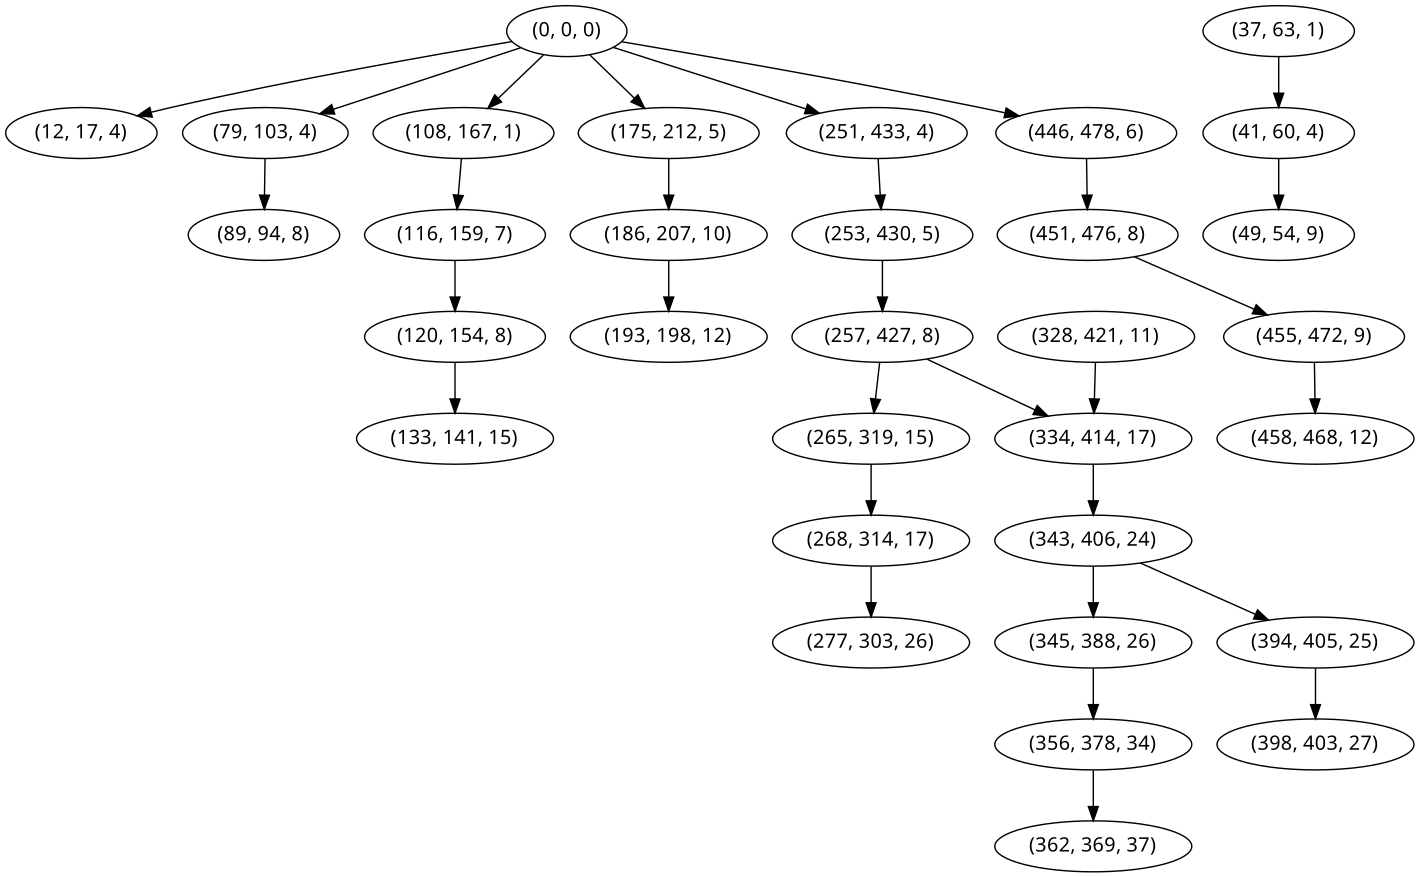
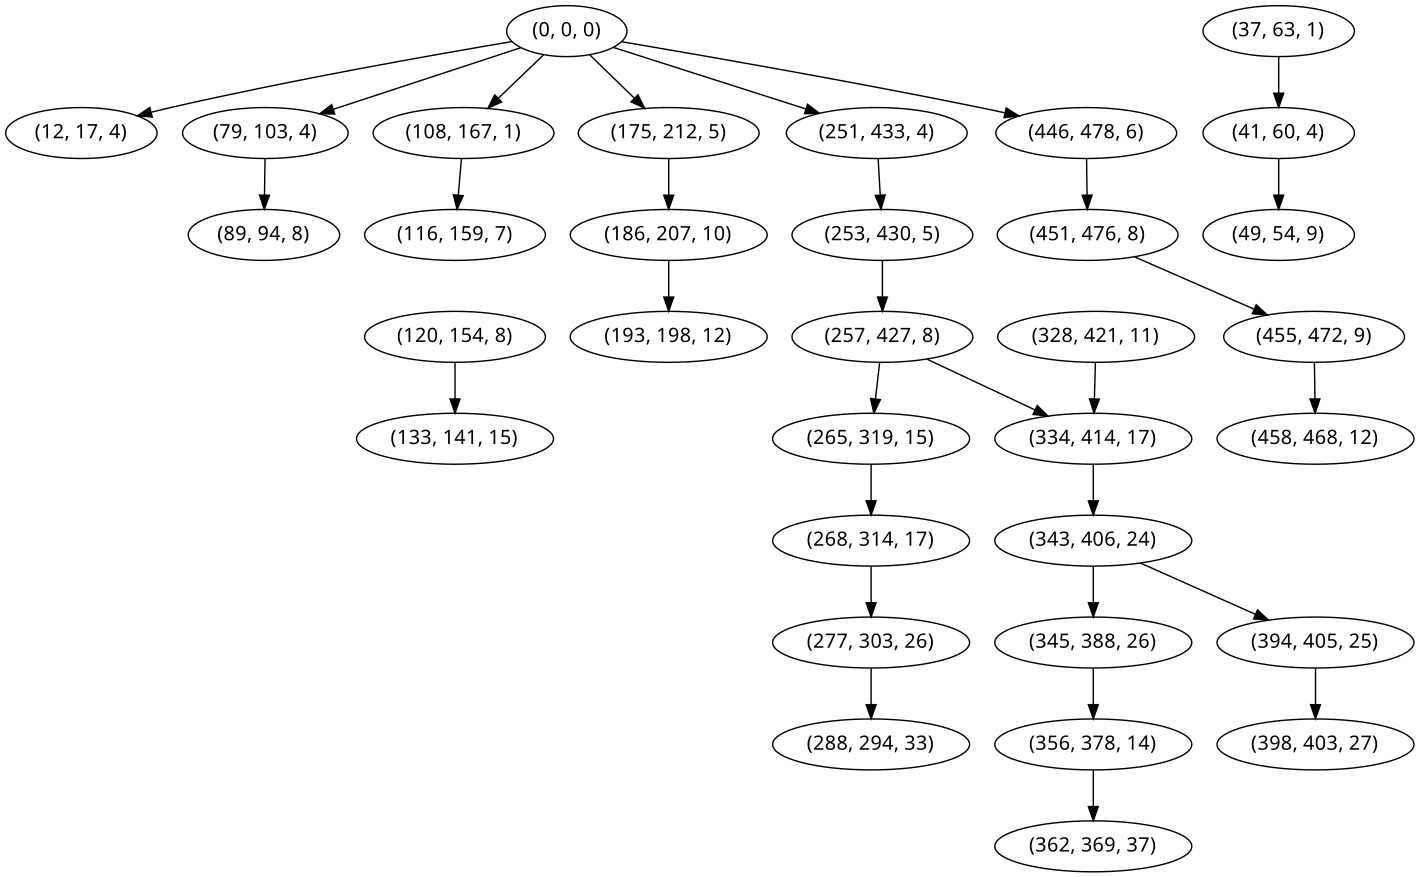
(455, 279) -> none
none -> (871, 744)
(1093, 744) -> (1093, 744)
